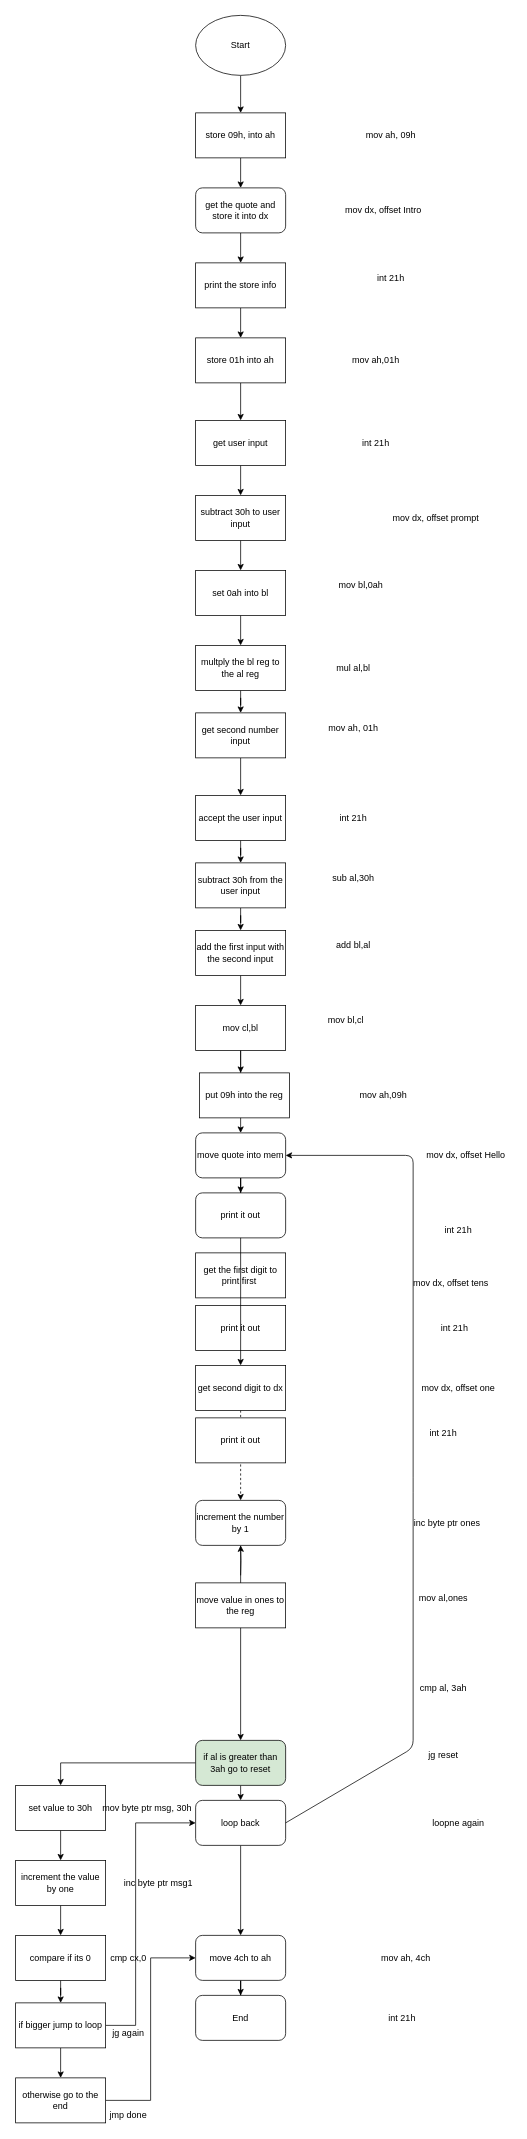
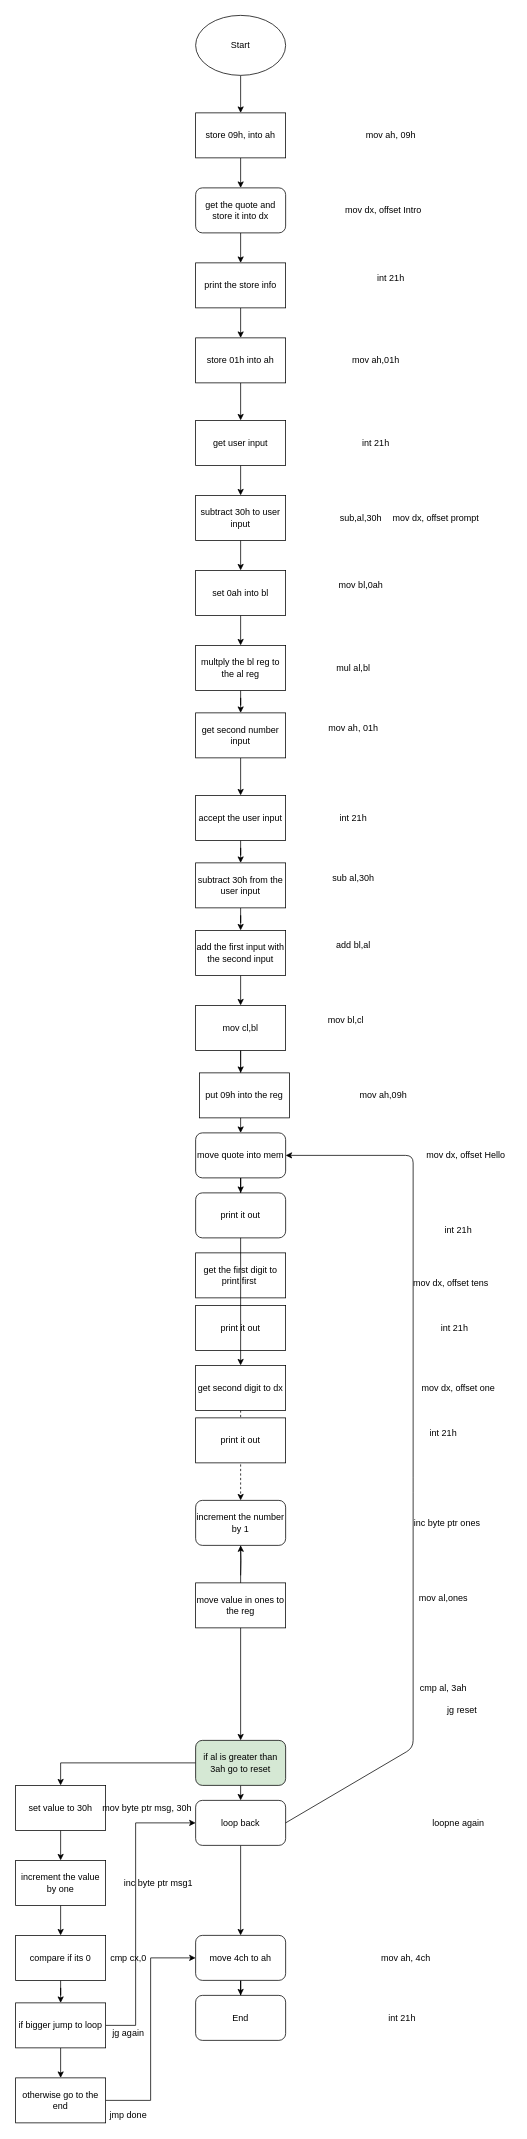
none -> (360, 518)
(443, 1755) -> (462, 1710)
